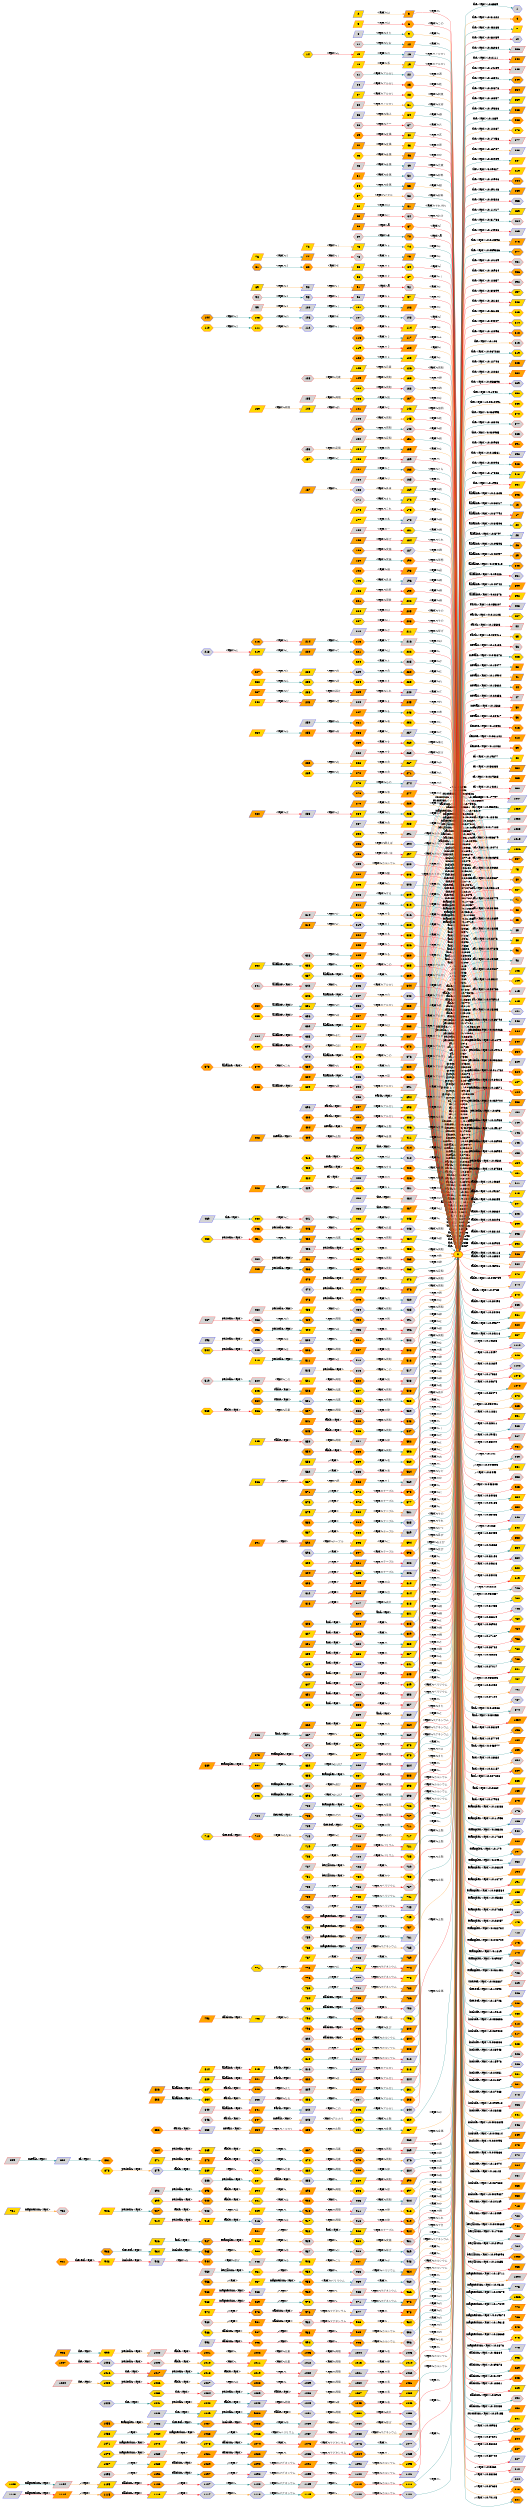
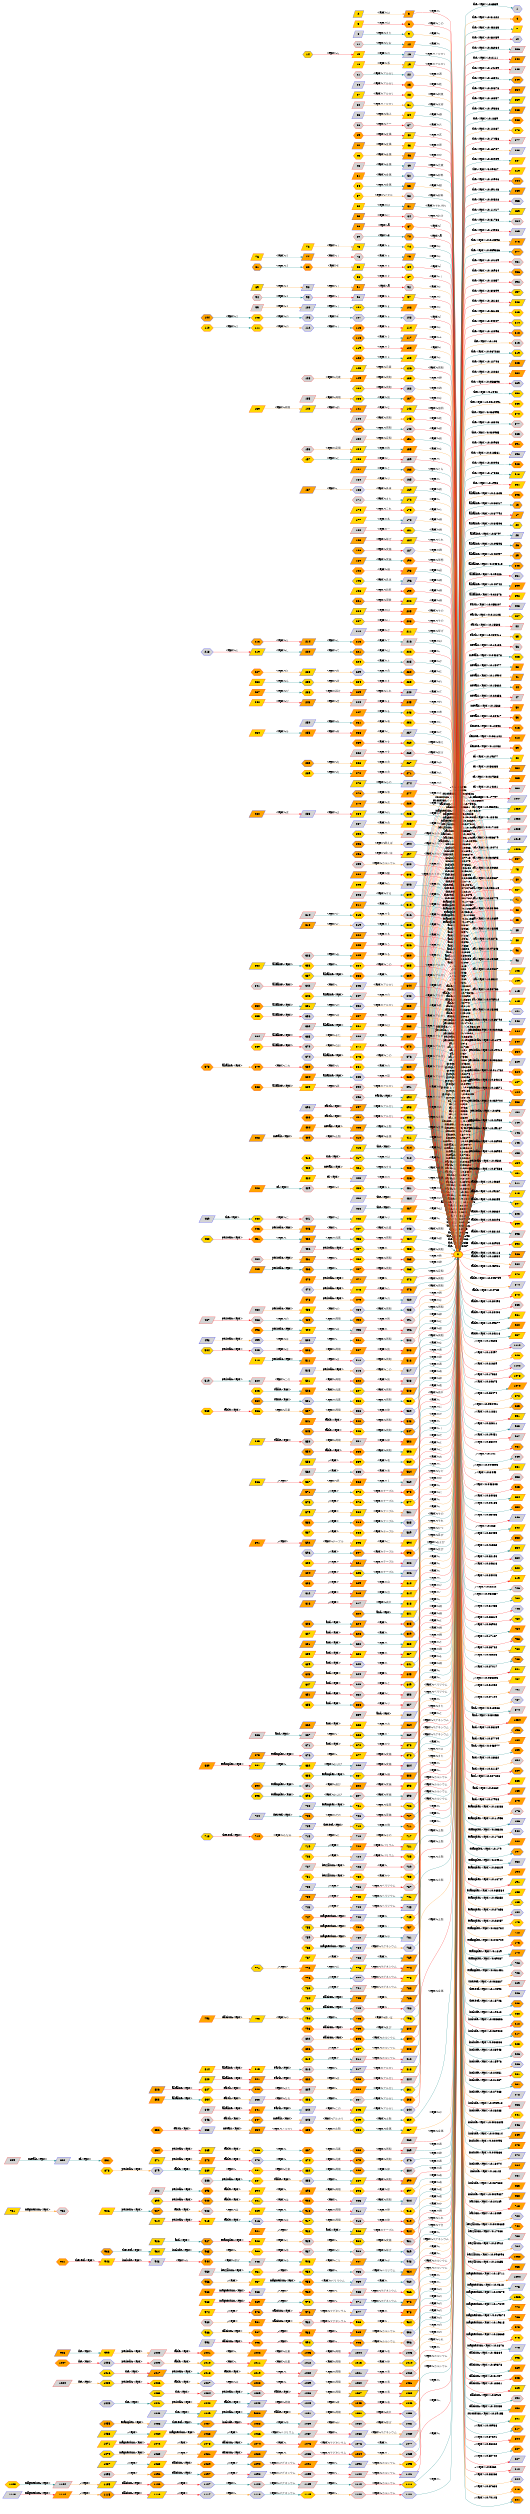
(517, 1680) -> (517, 1680)
(517, 1933) -> (517, 1933)
(358, 2485) -> (358, 2485)
